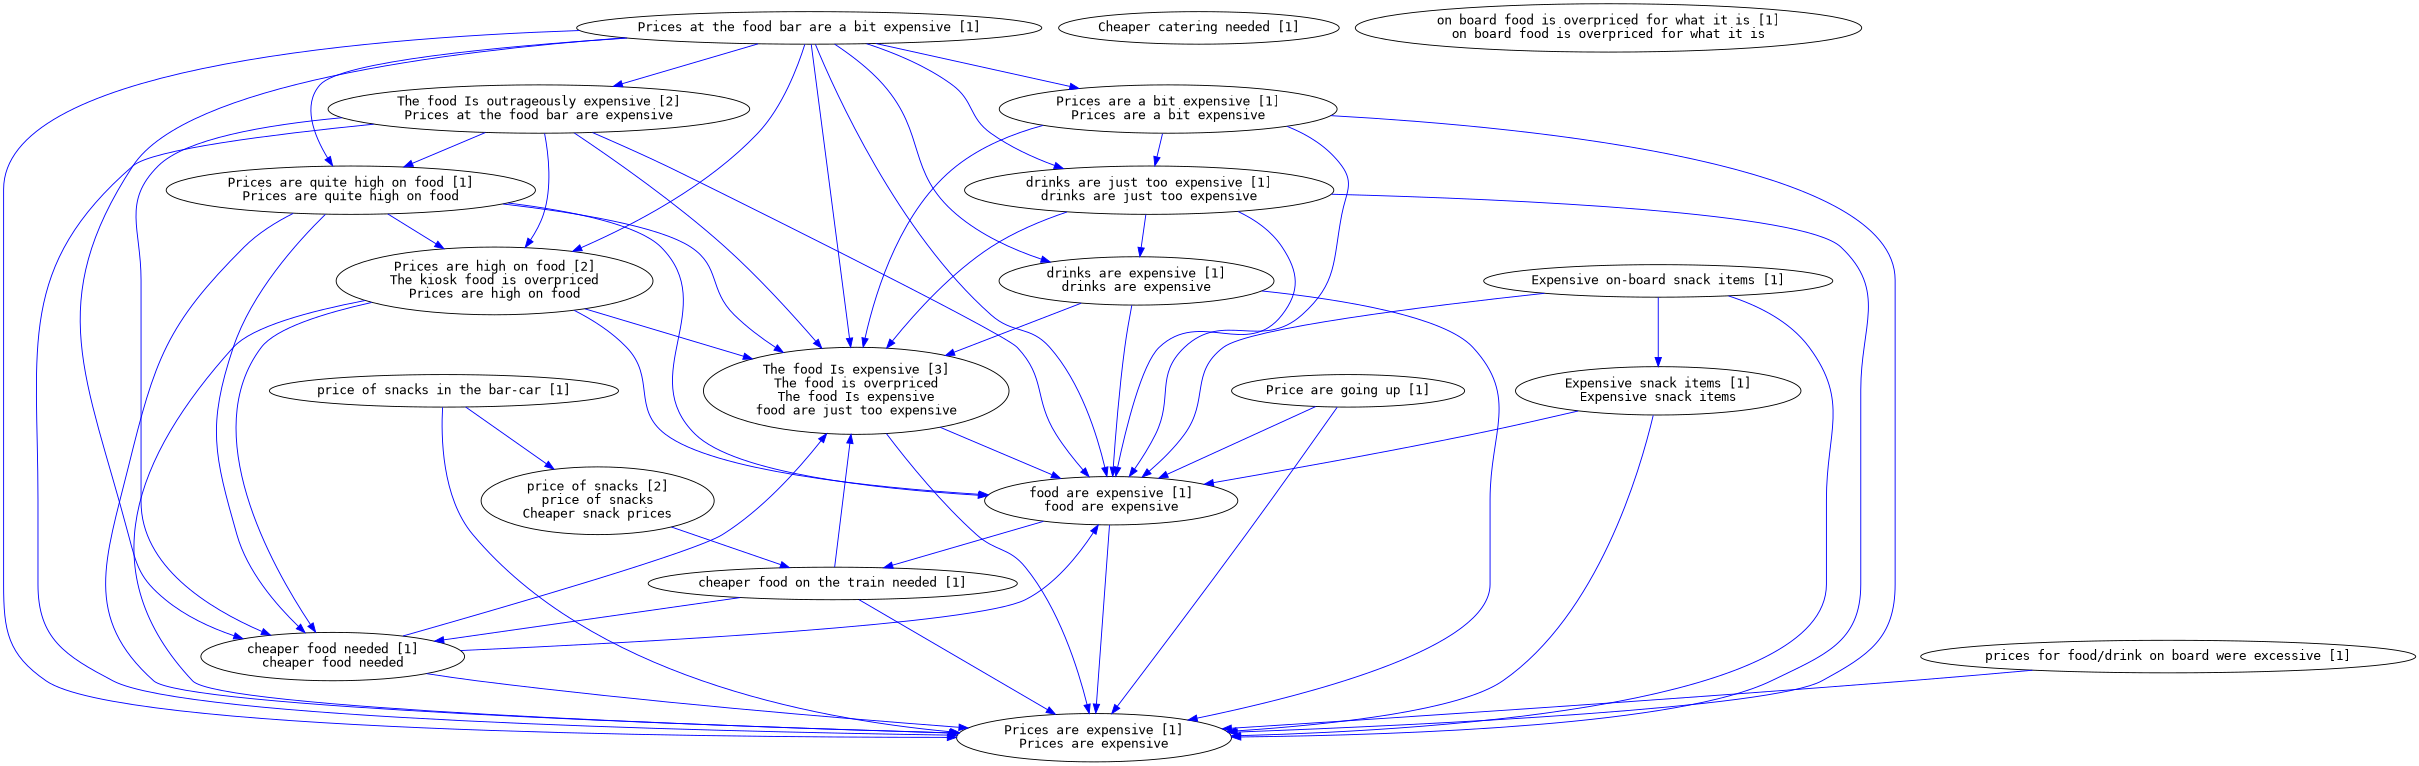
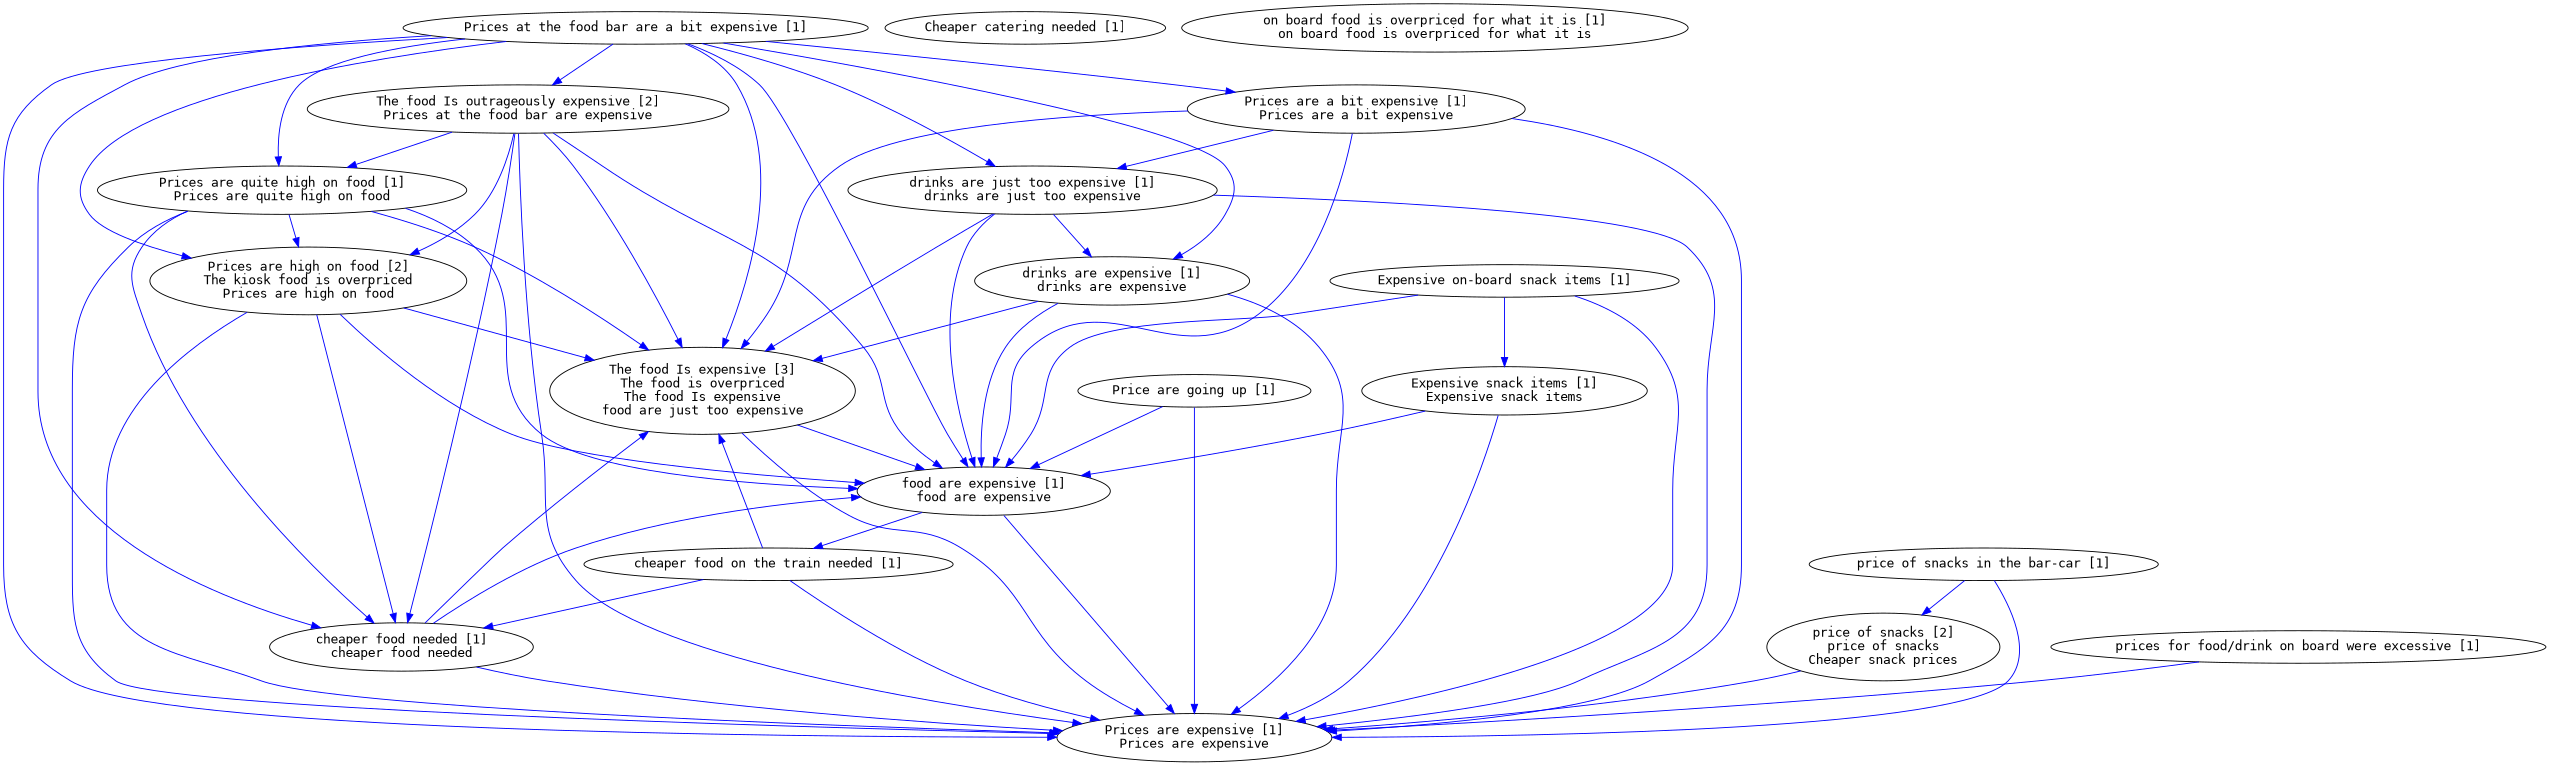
(726, 546) -> (1615, 702)
